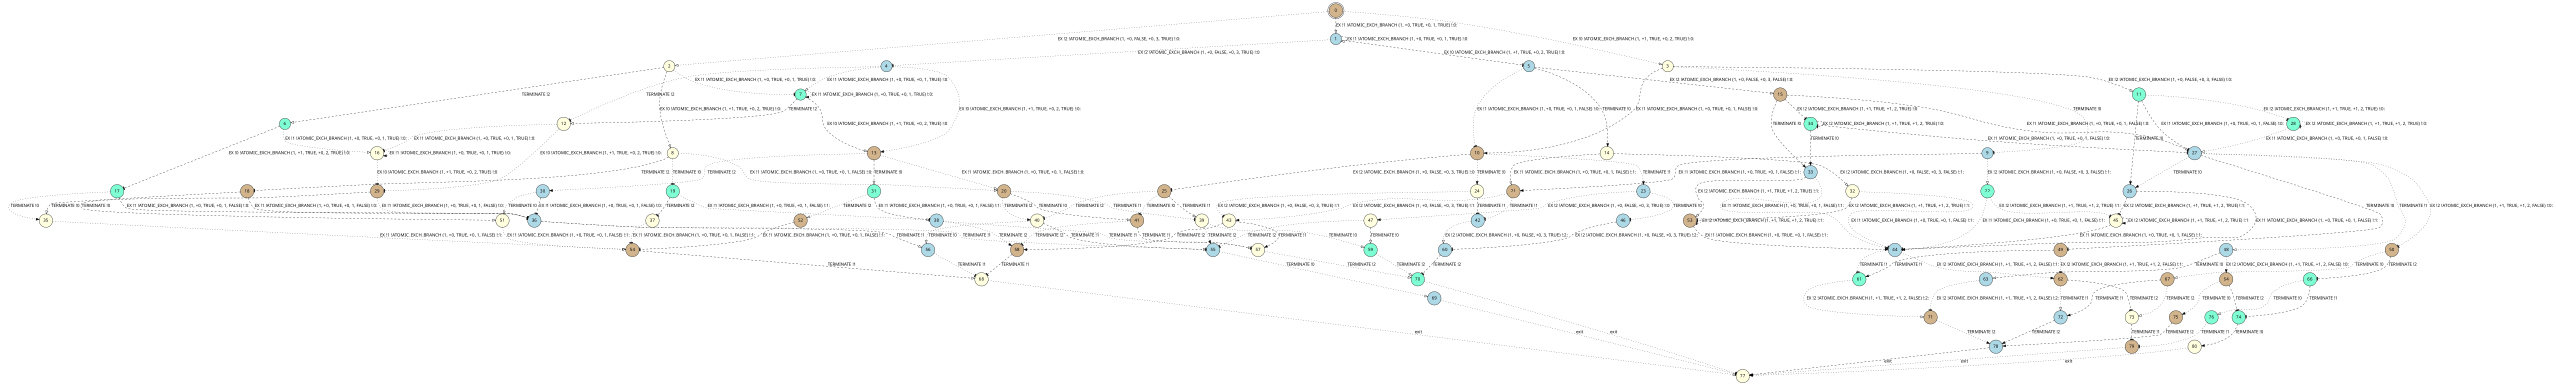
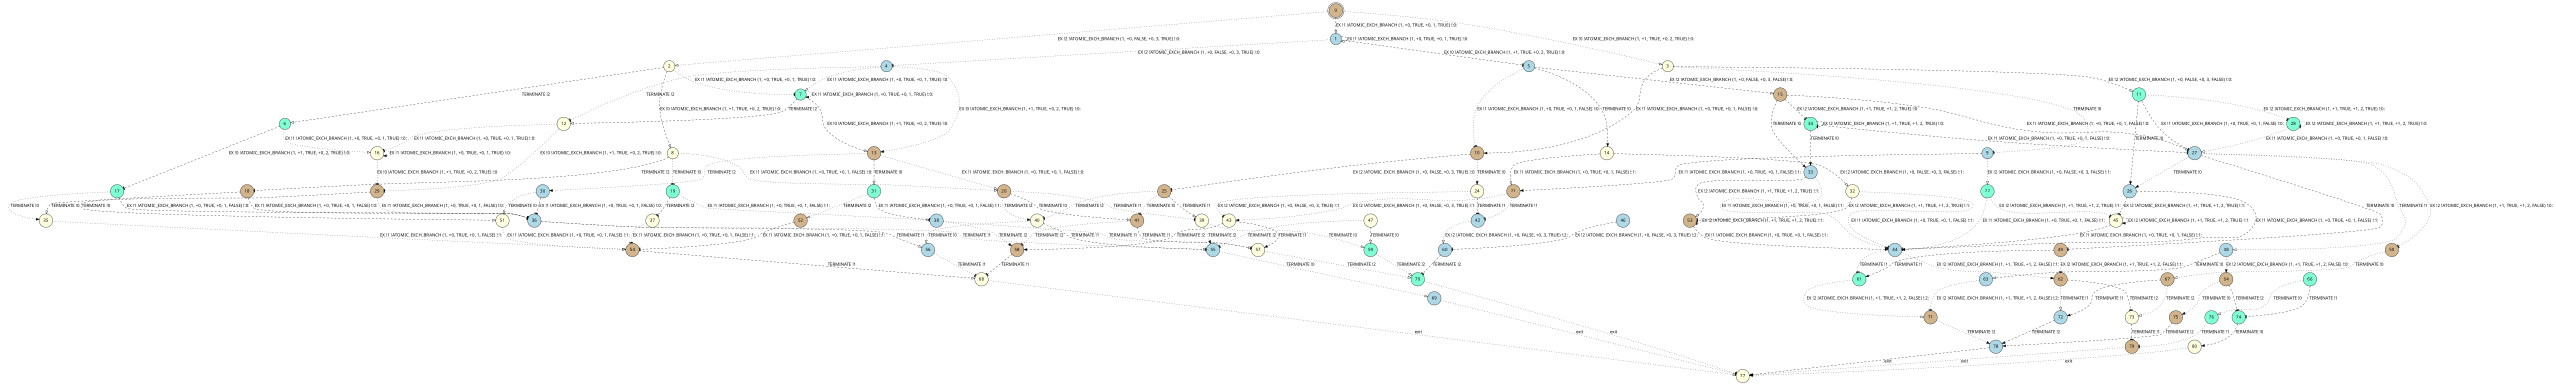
(1643, 191) -> none
(2358, 275) -> none
